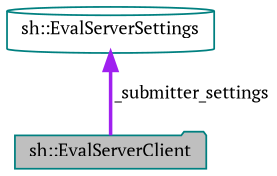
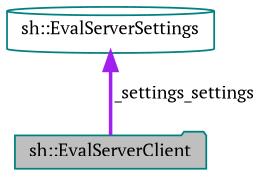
(190, 94) -> (183, 94)
